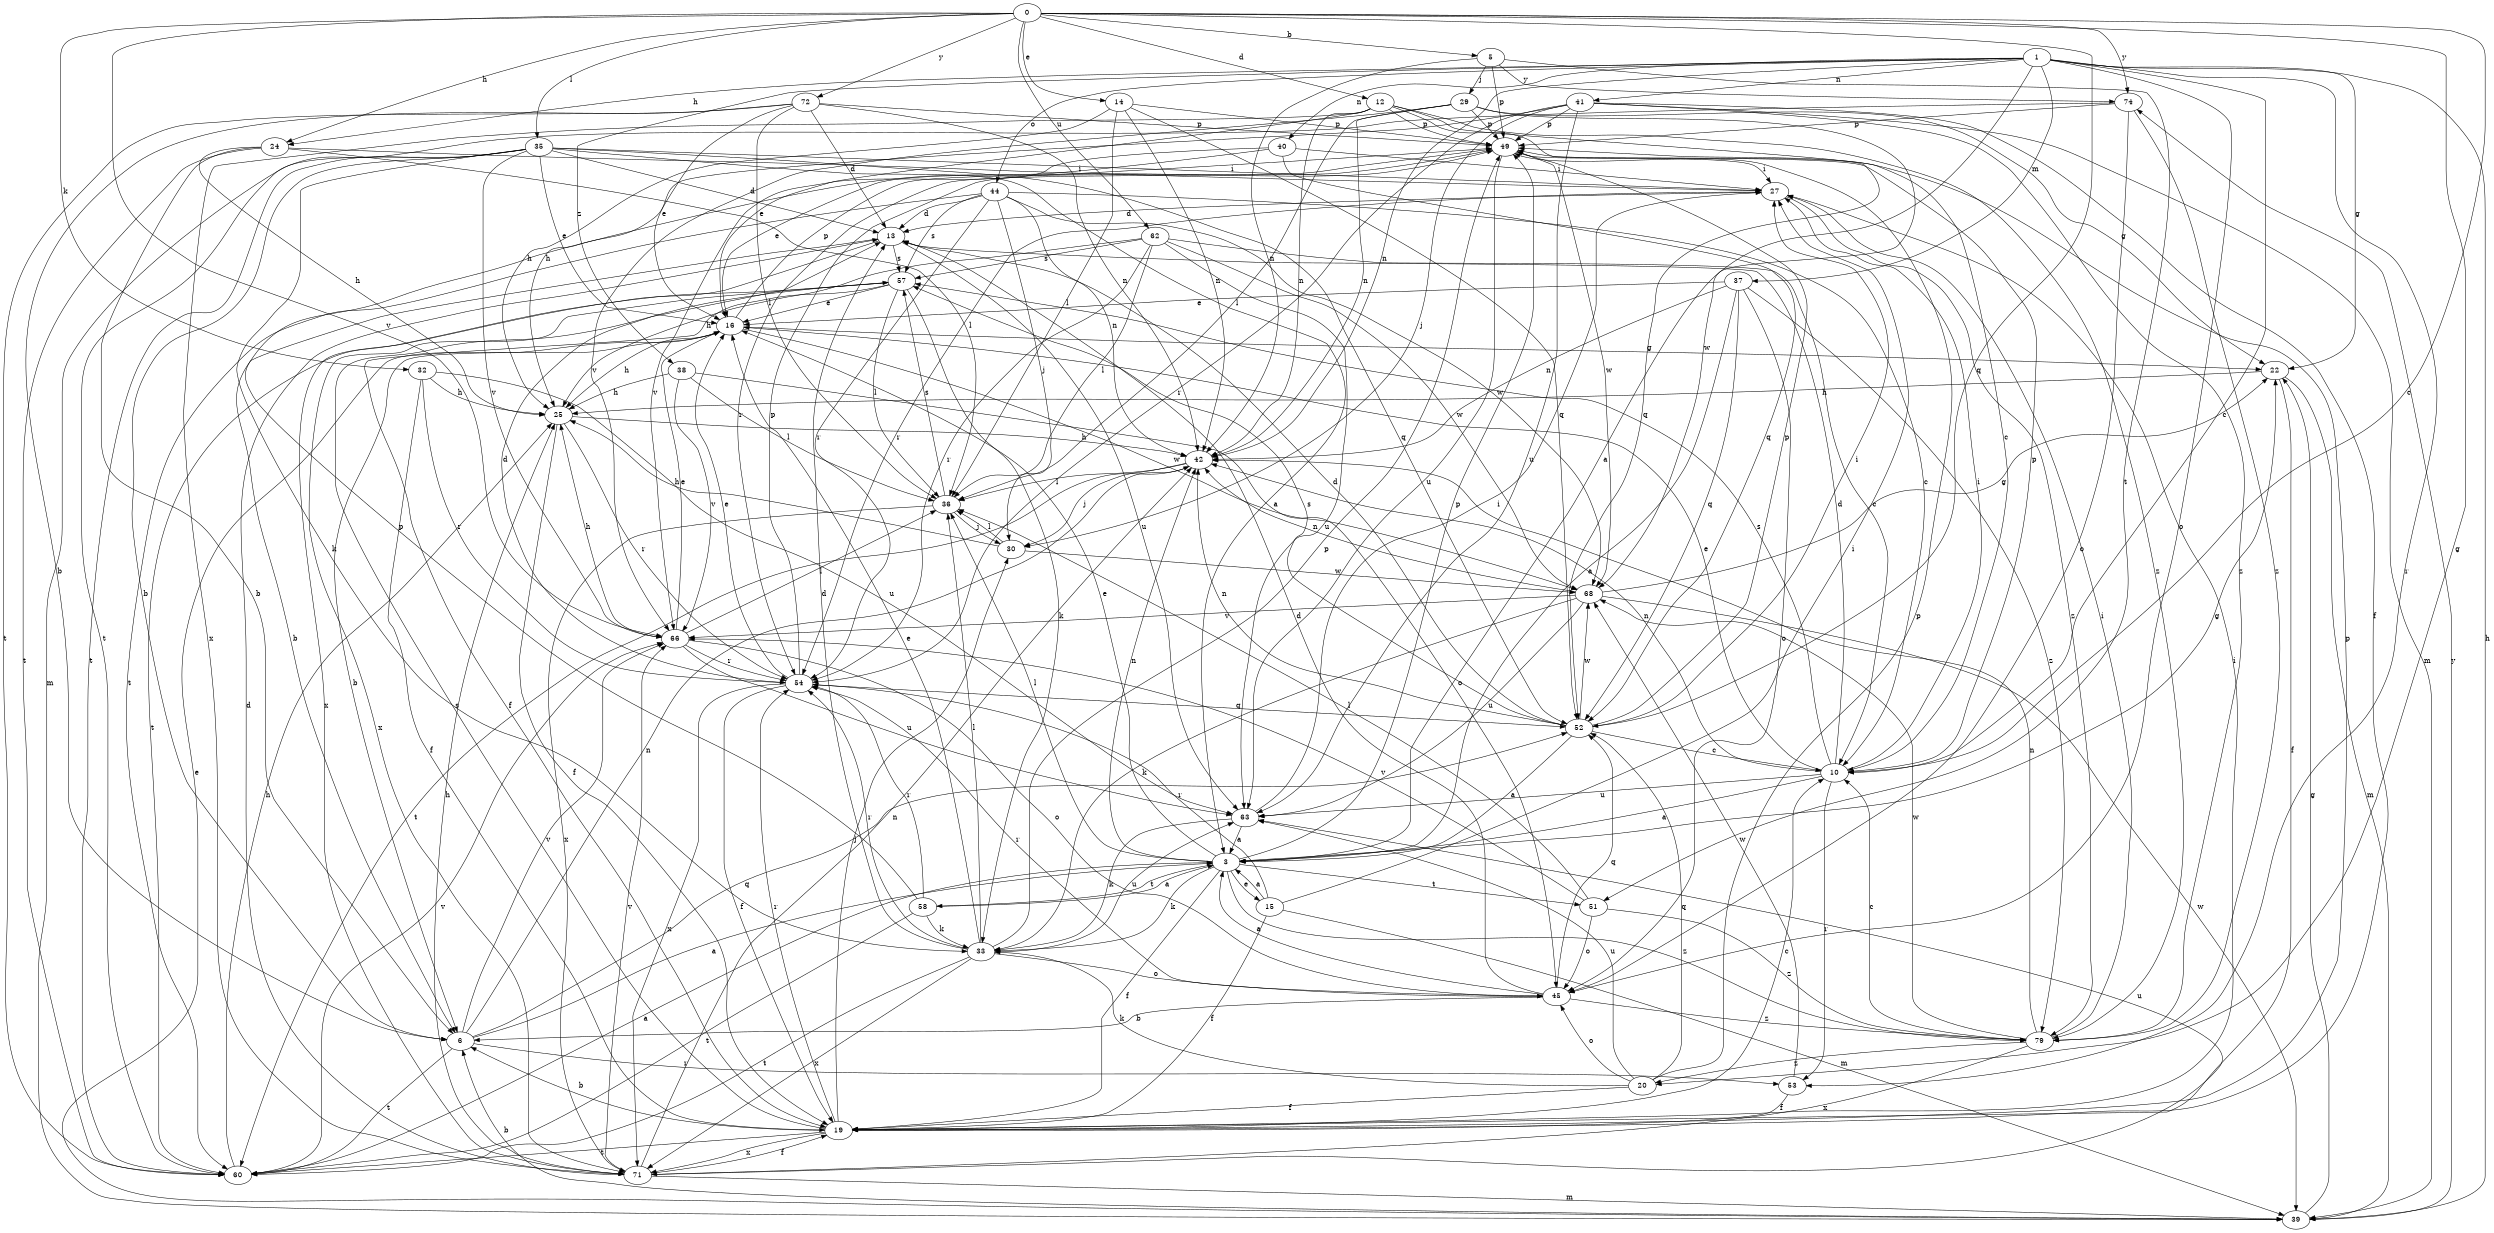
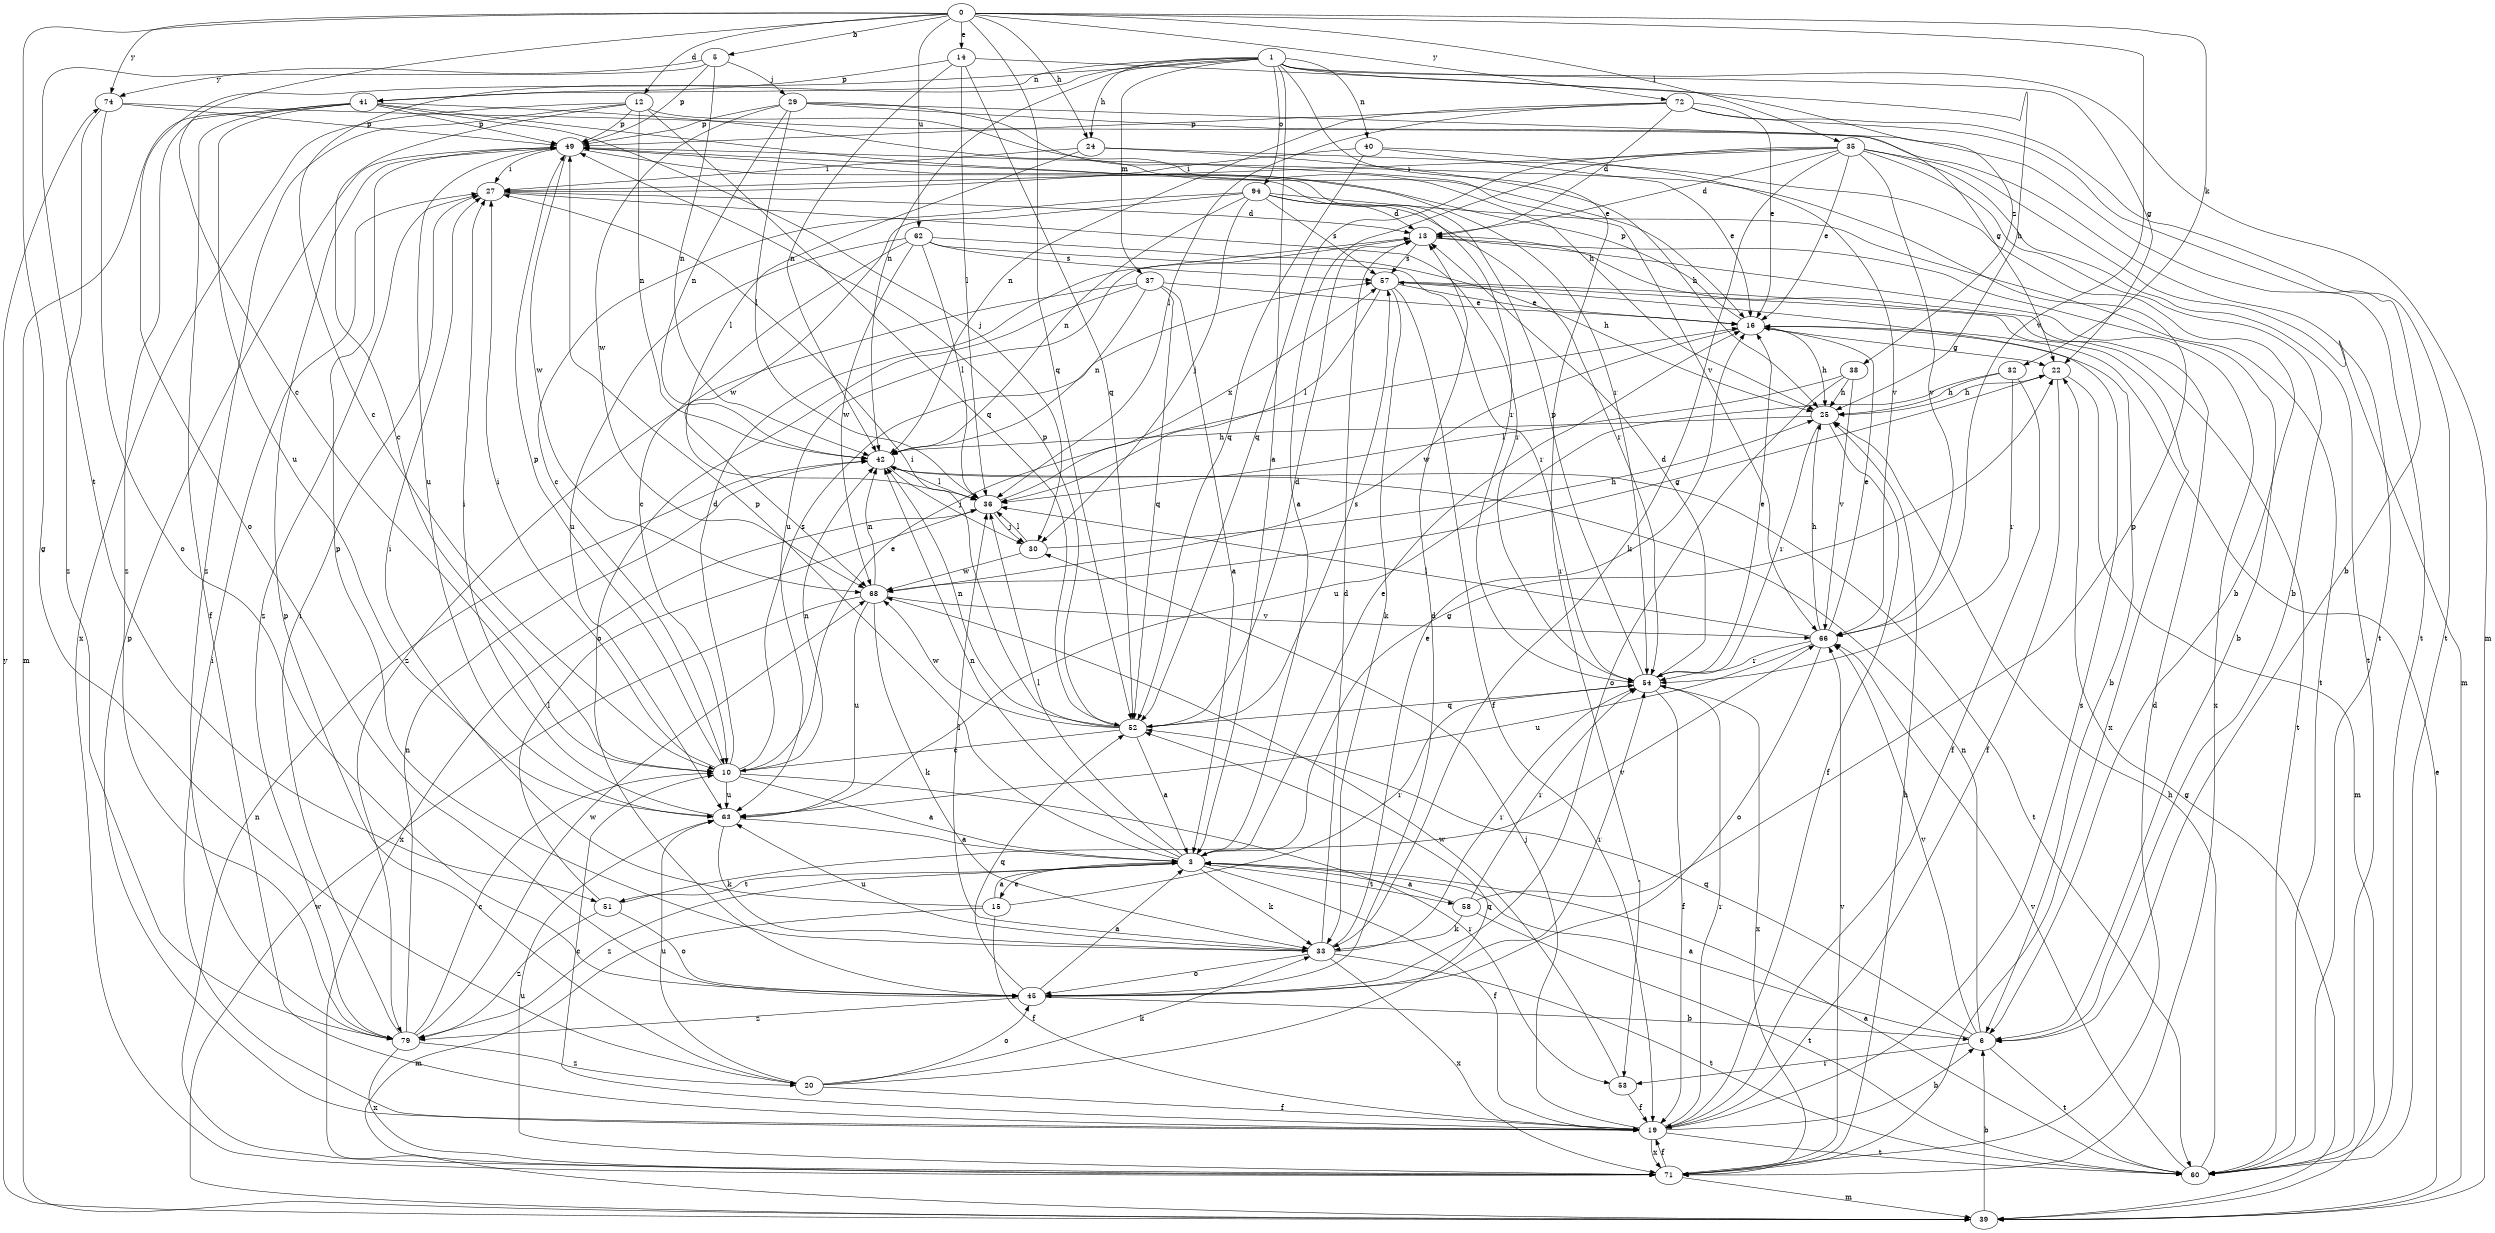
(1310, 124) -> (808, 81)
(995, 192) -> (1256, 192)
(927, 393) -> (1231, 393)
(2488, 639) -> (2488, 639)
(23, 664) -> (2095, 212)
